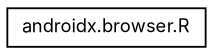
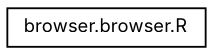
(106, 28) -> (106, 28)
